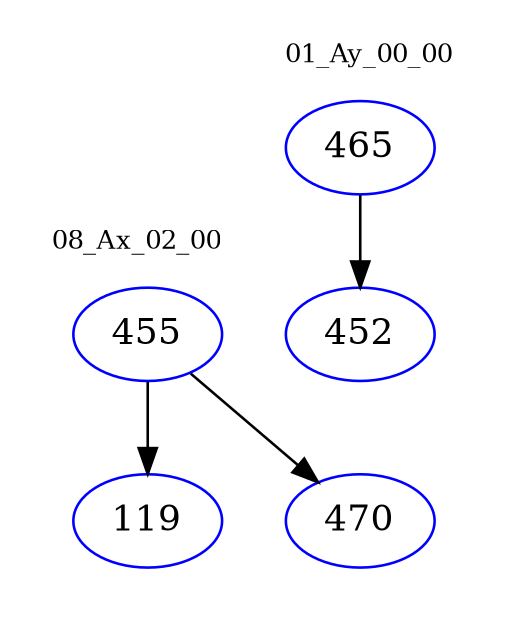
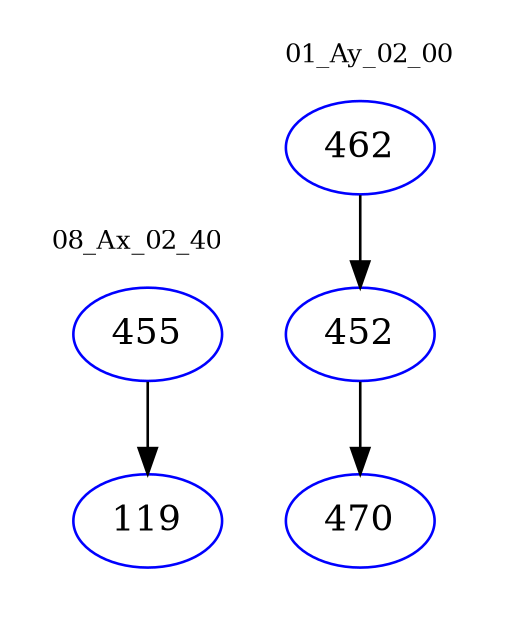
(369, 56) -> (369, 56)
(360, 148) -> (360, 148)
(137, 242) -> (137, 242)
(226, 403) -> (360, 415)
